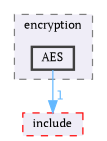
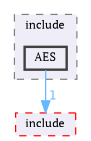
(53, 26) -> (46, 26)
